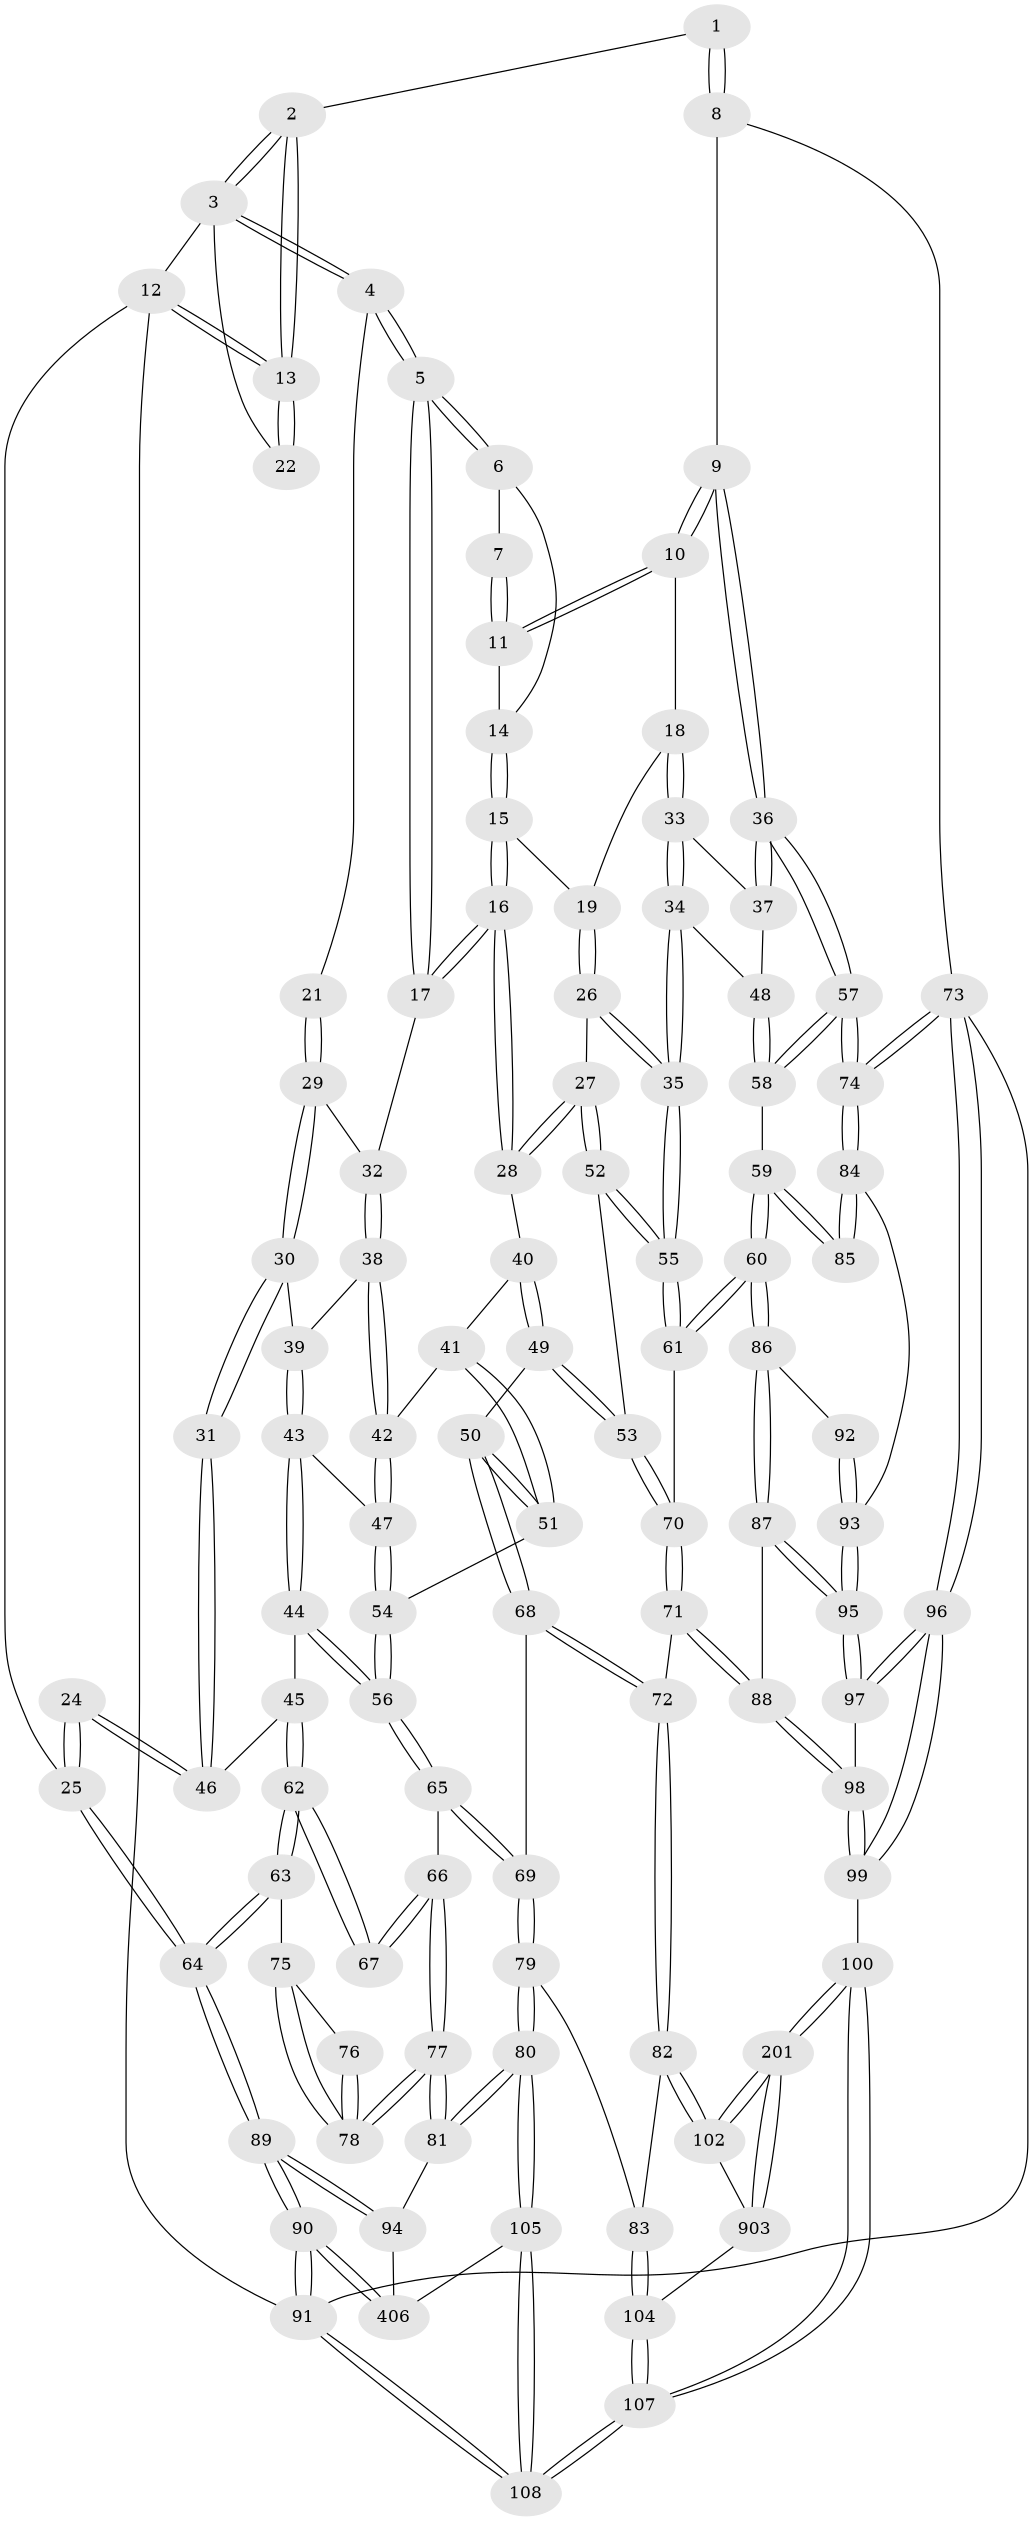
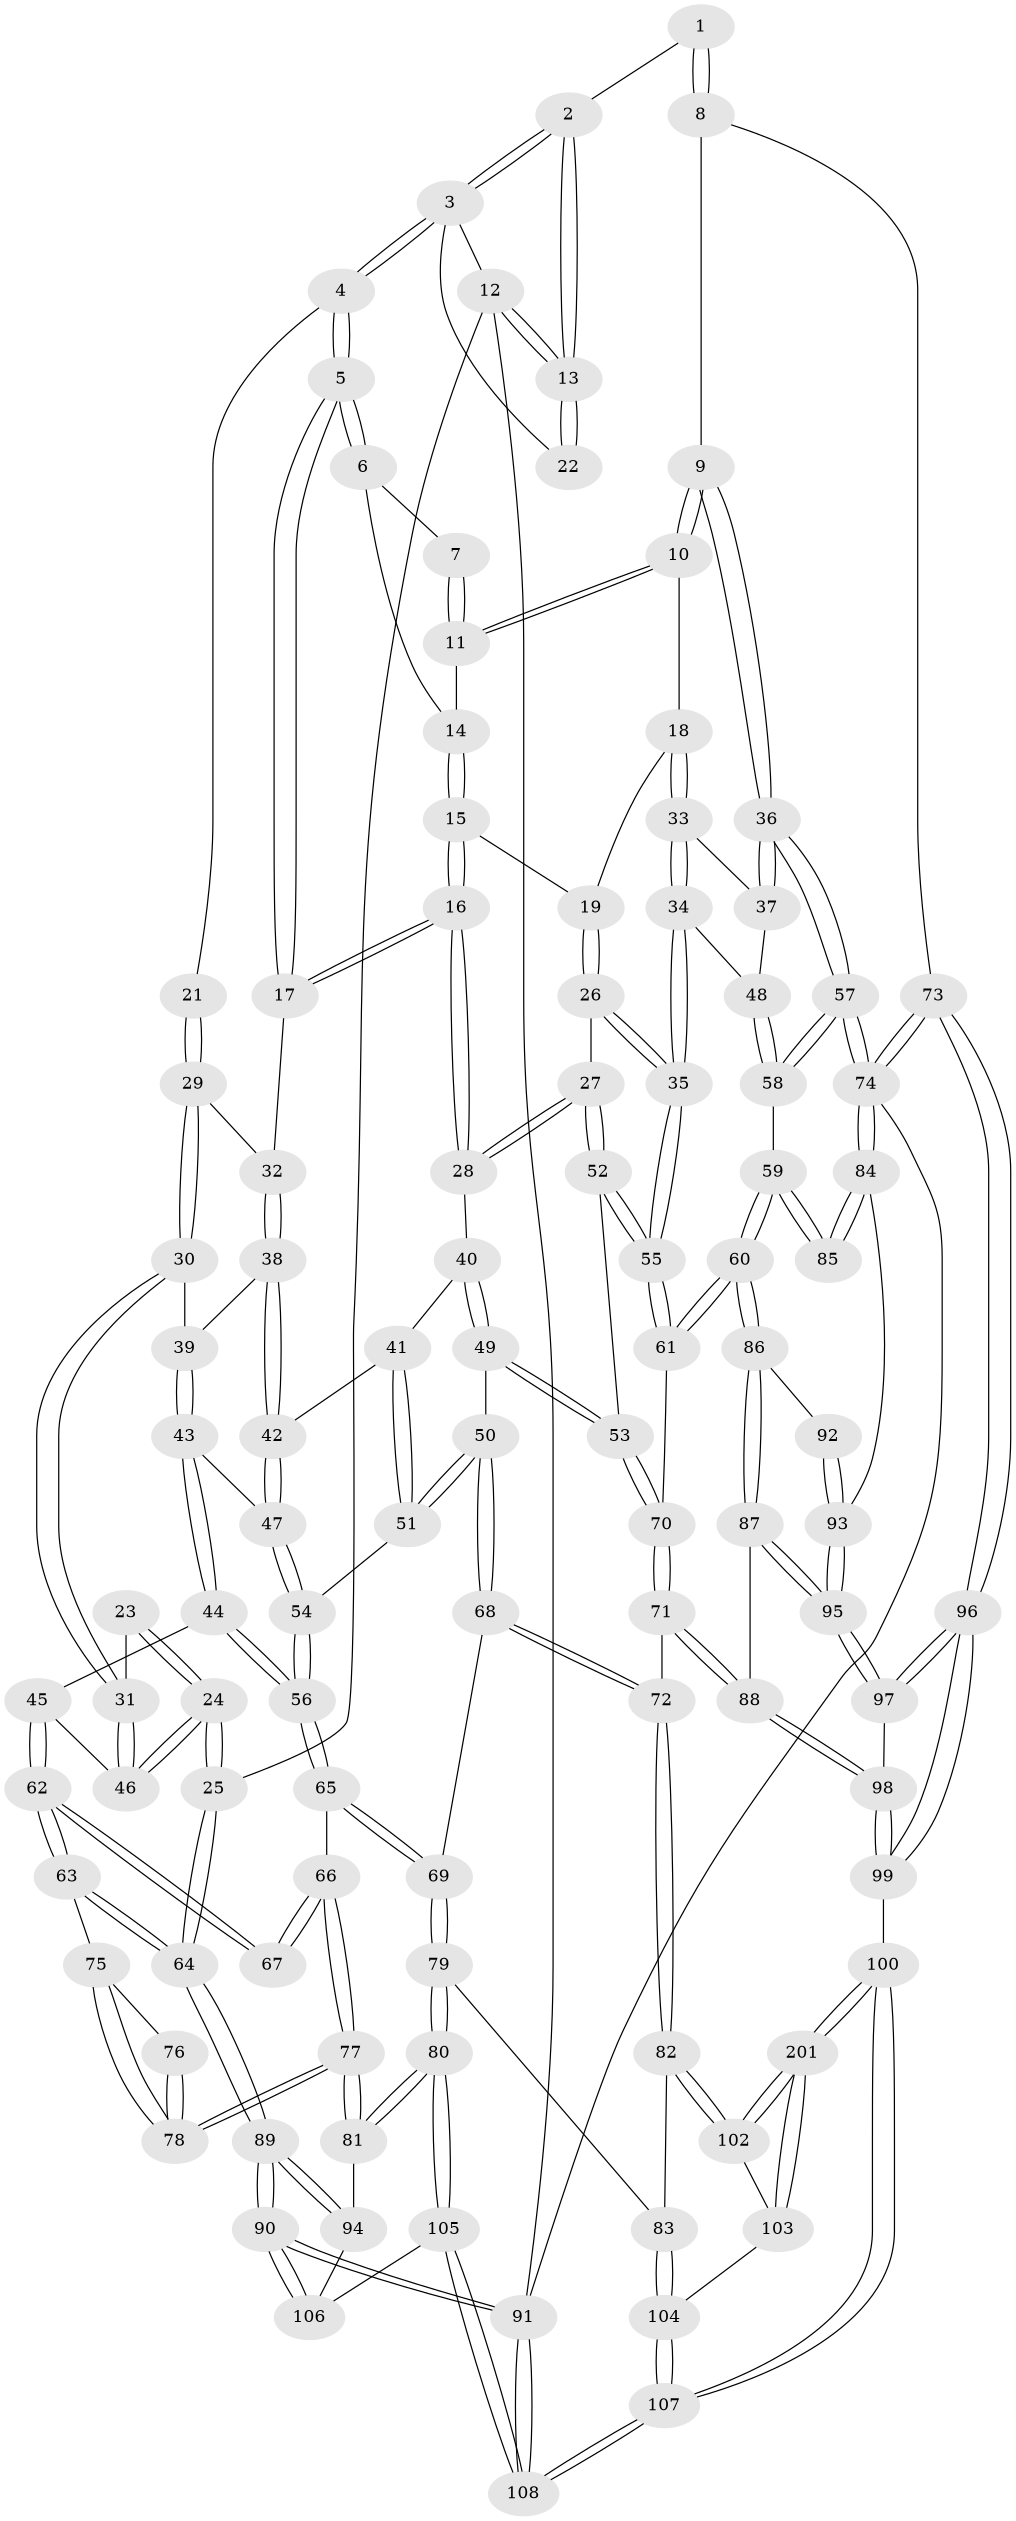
none -> (126, 1613)
(1028, 1952) -> (817, 1712)
(755, 2229) -> (778, 2229)
(394, 2318) -> (310, 2318)
